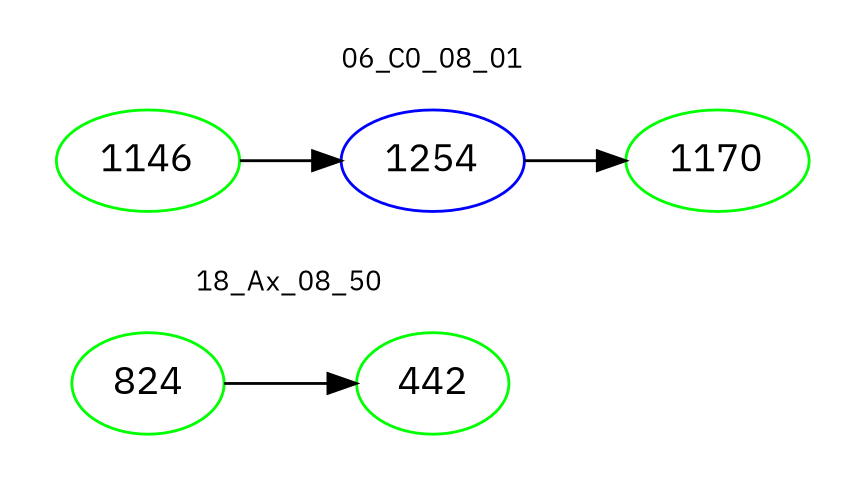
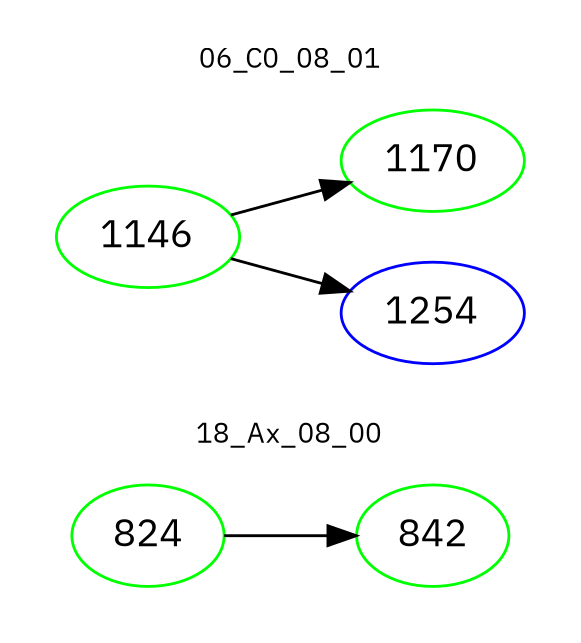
(561, 161) -> (277, 202)
(290, 283) -> (290, 436)
(433, 383) -> (433, 536)
